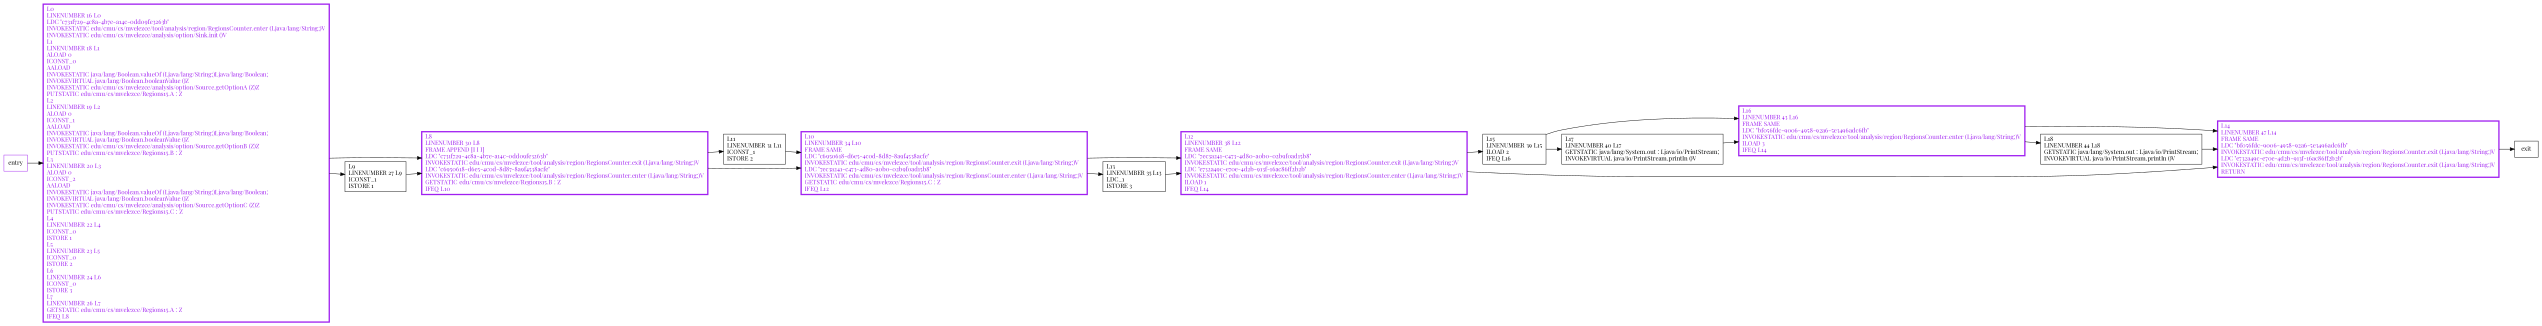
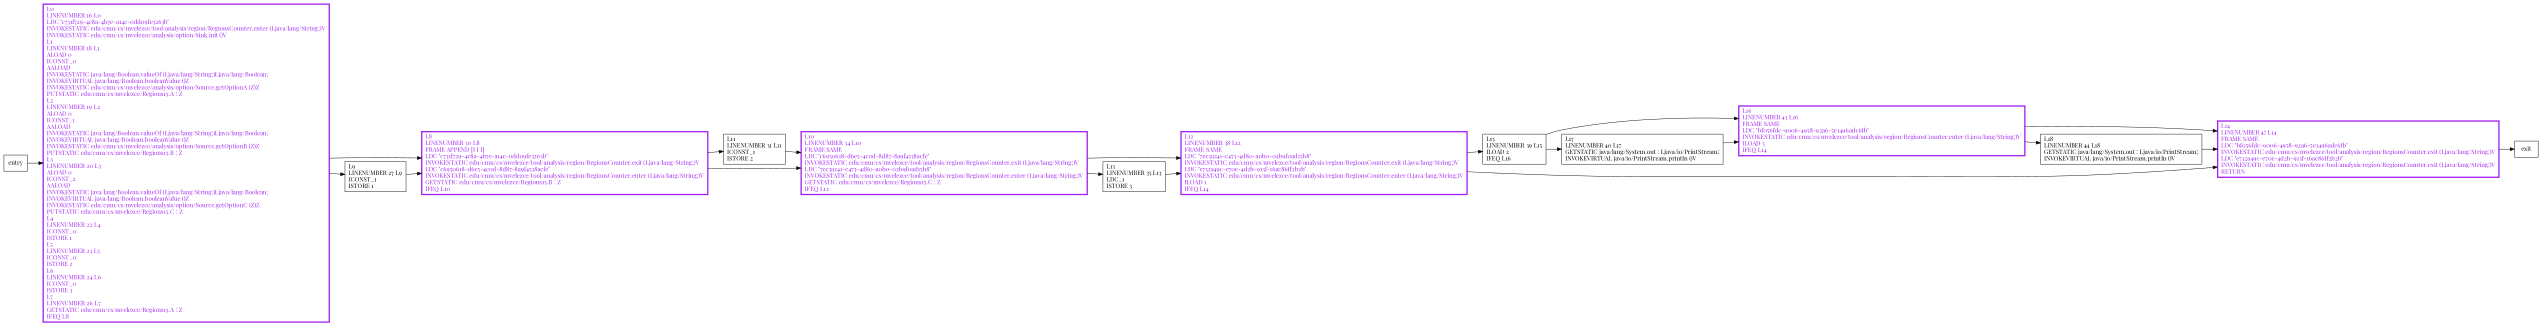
(16, 163) -> (16, 163)
